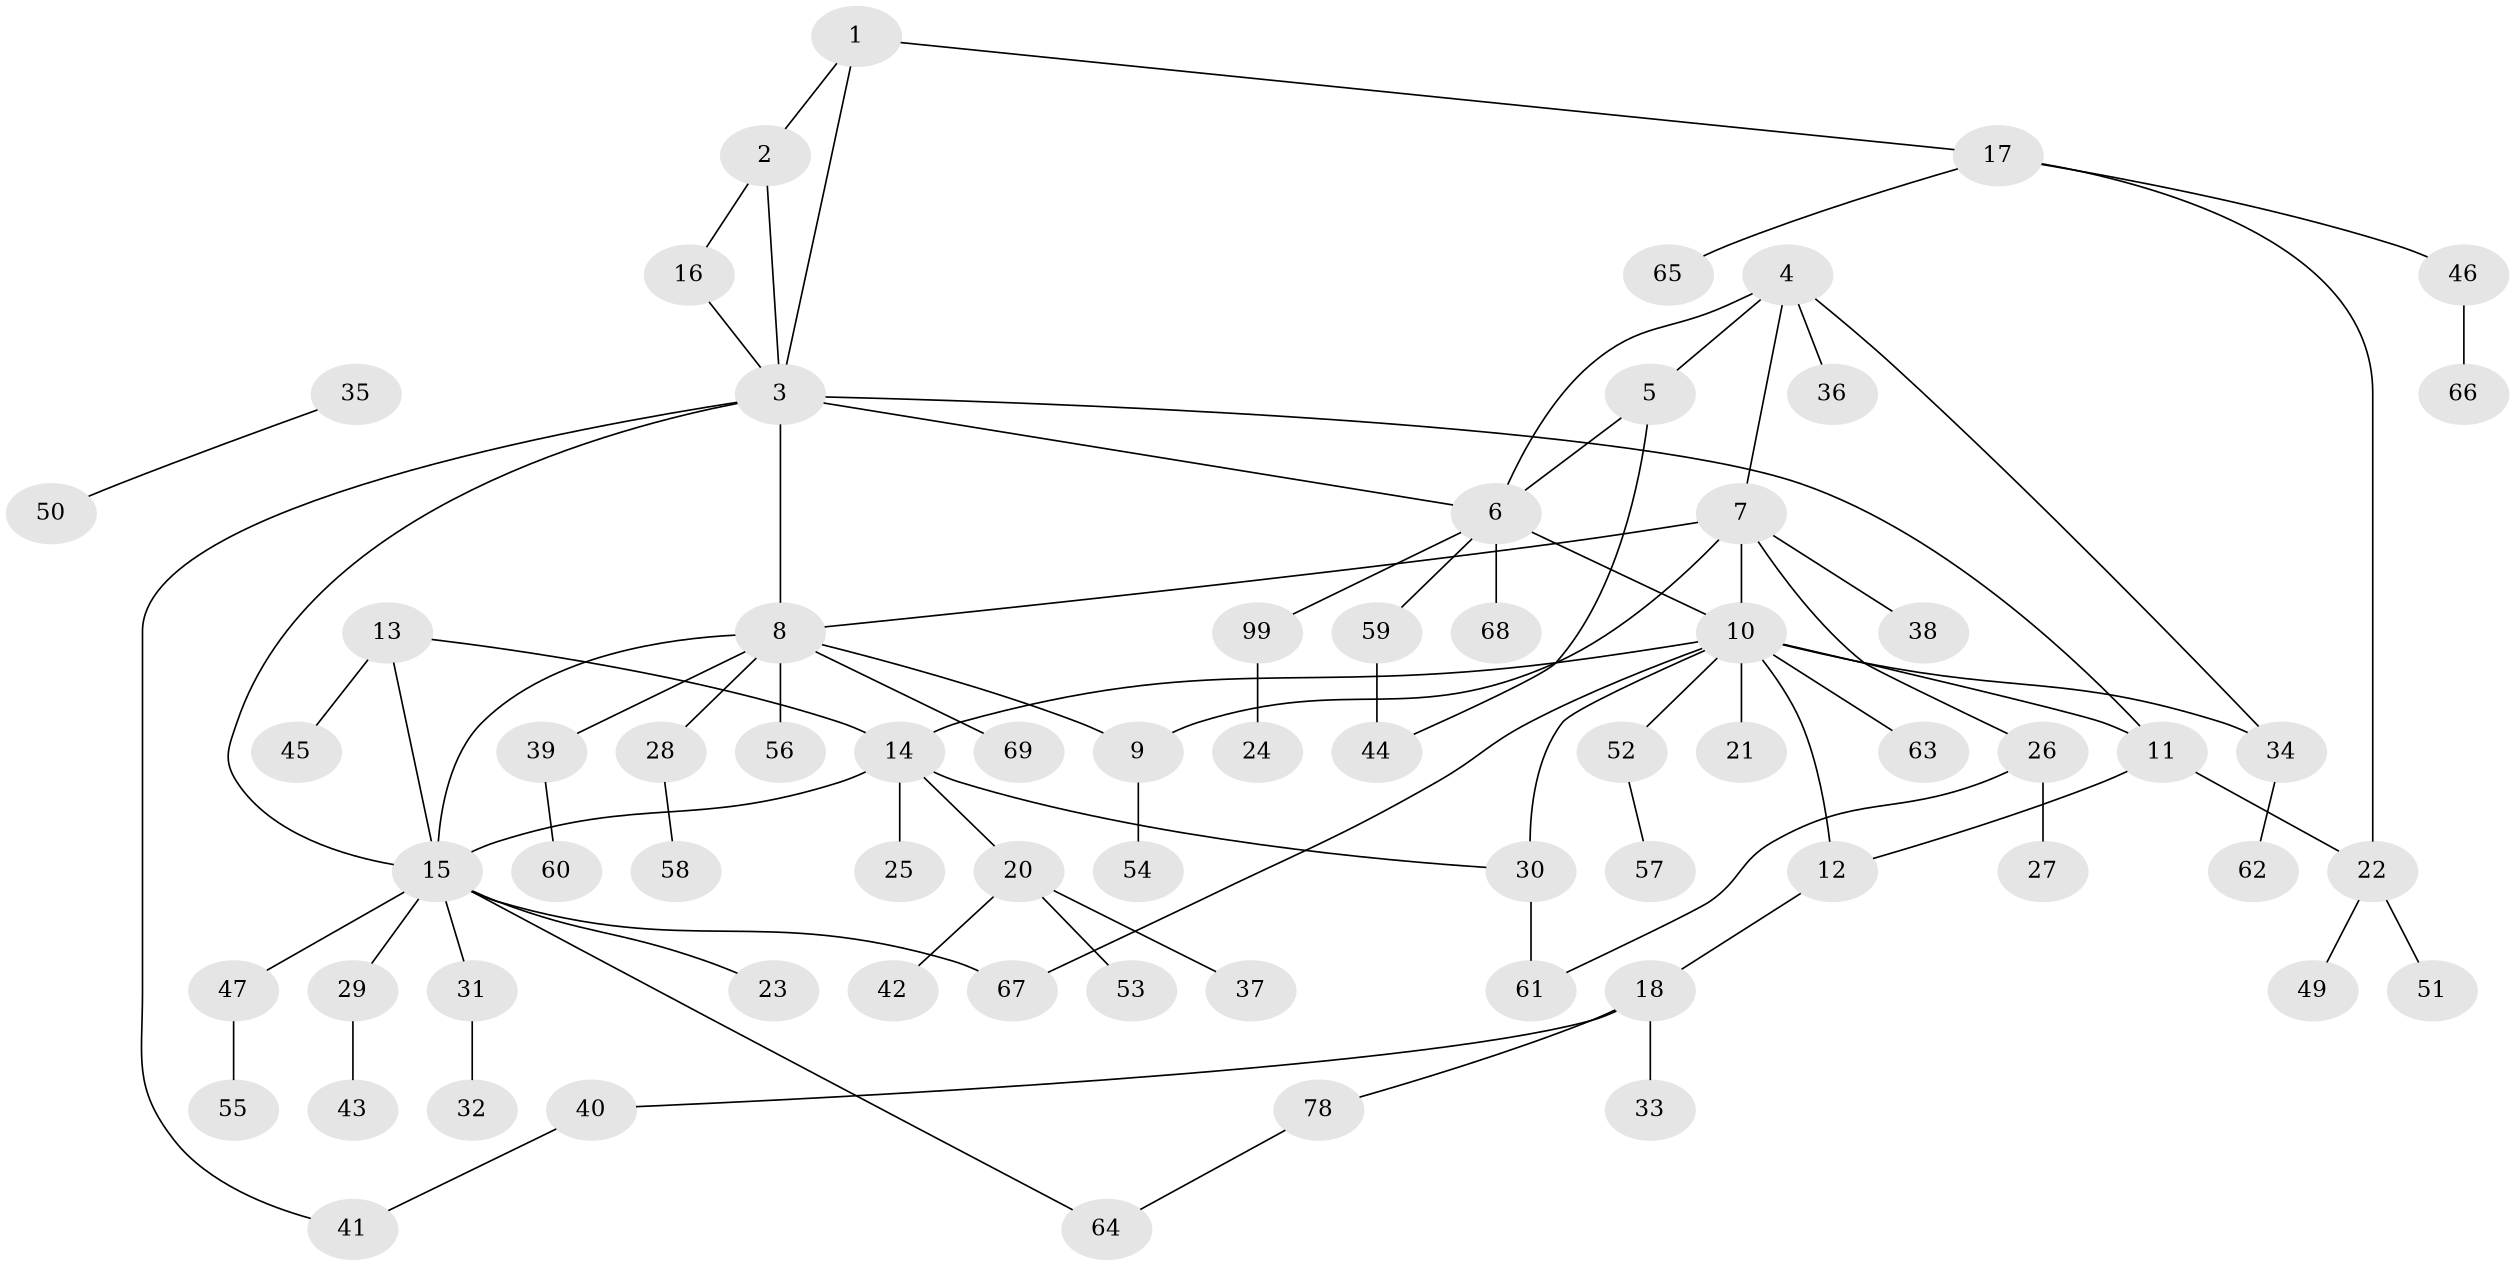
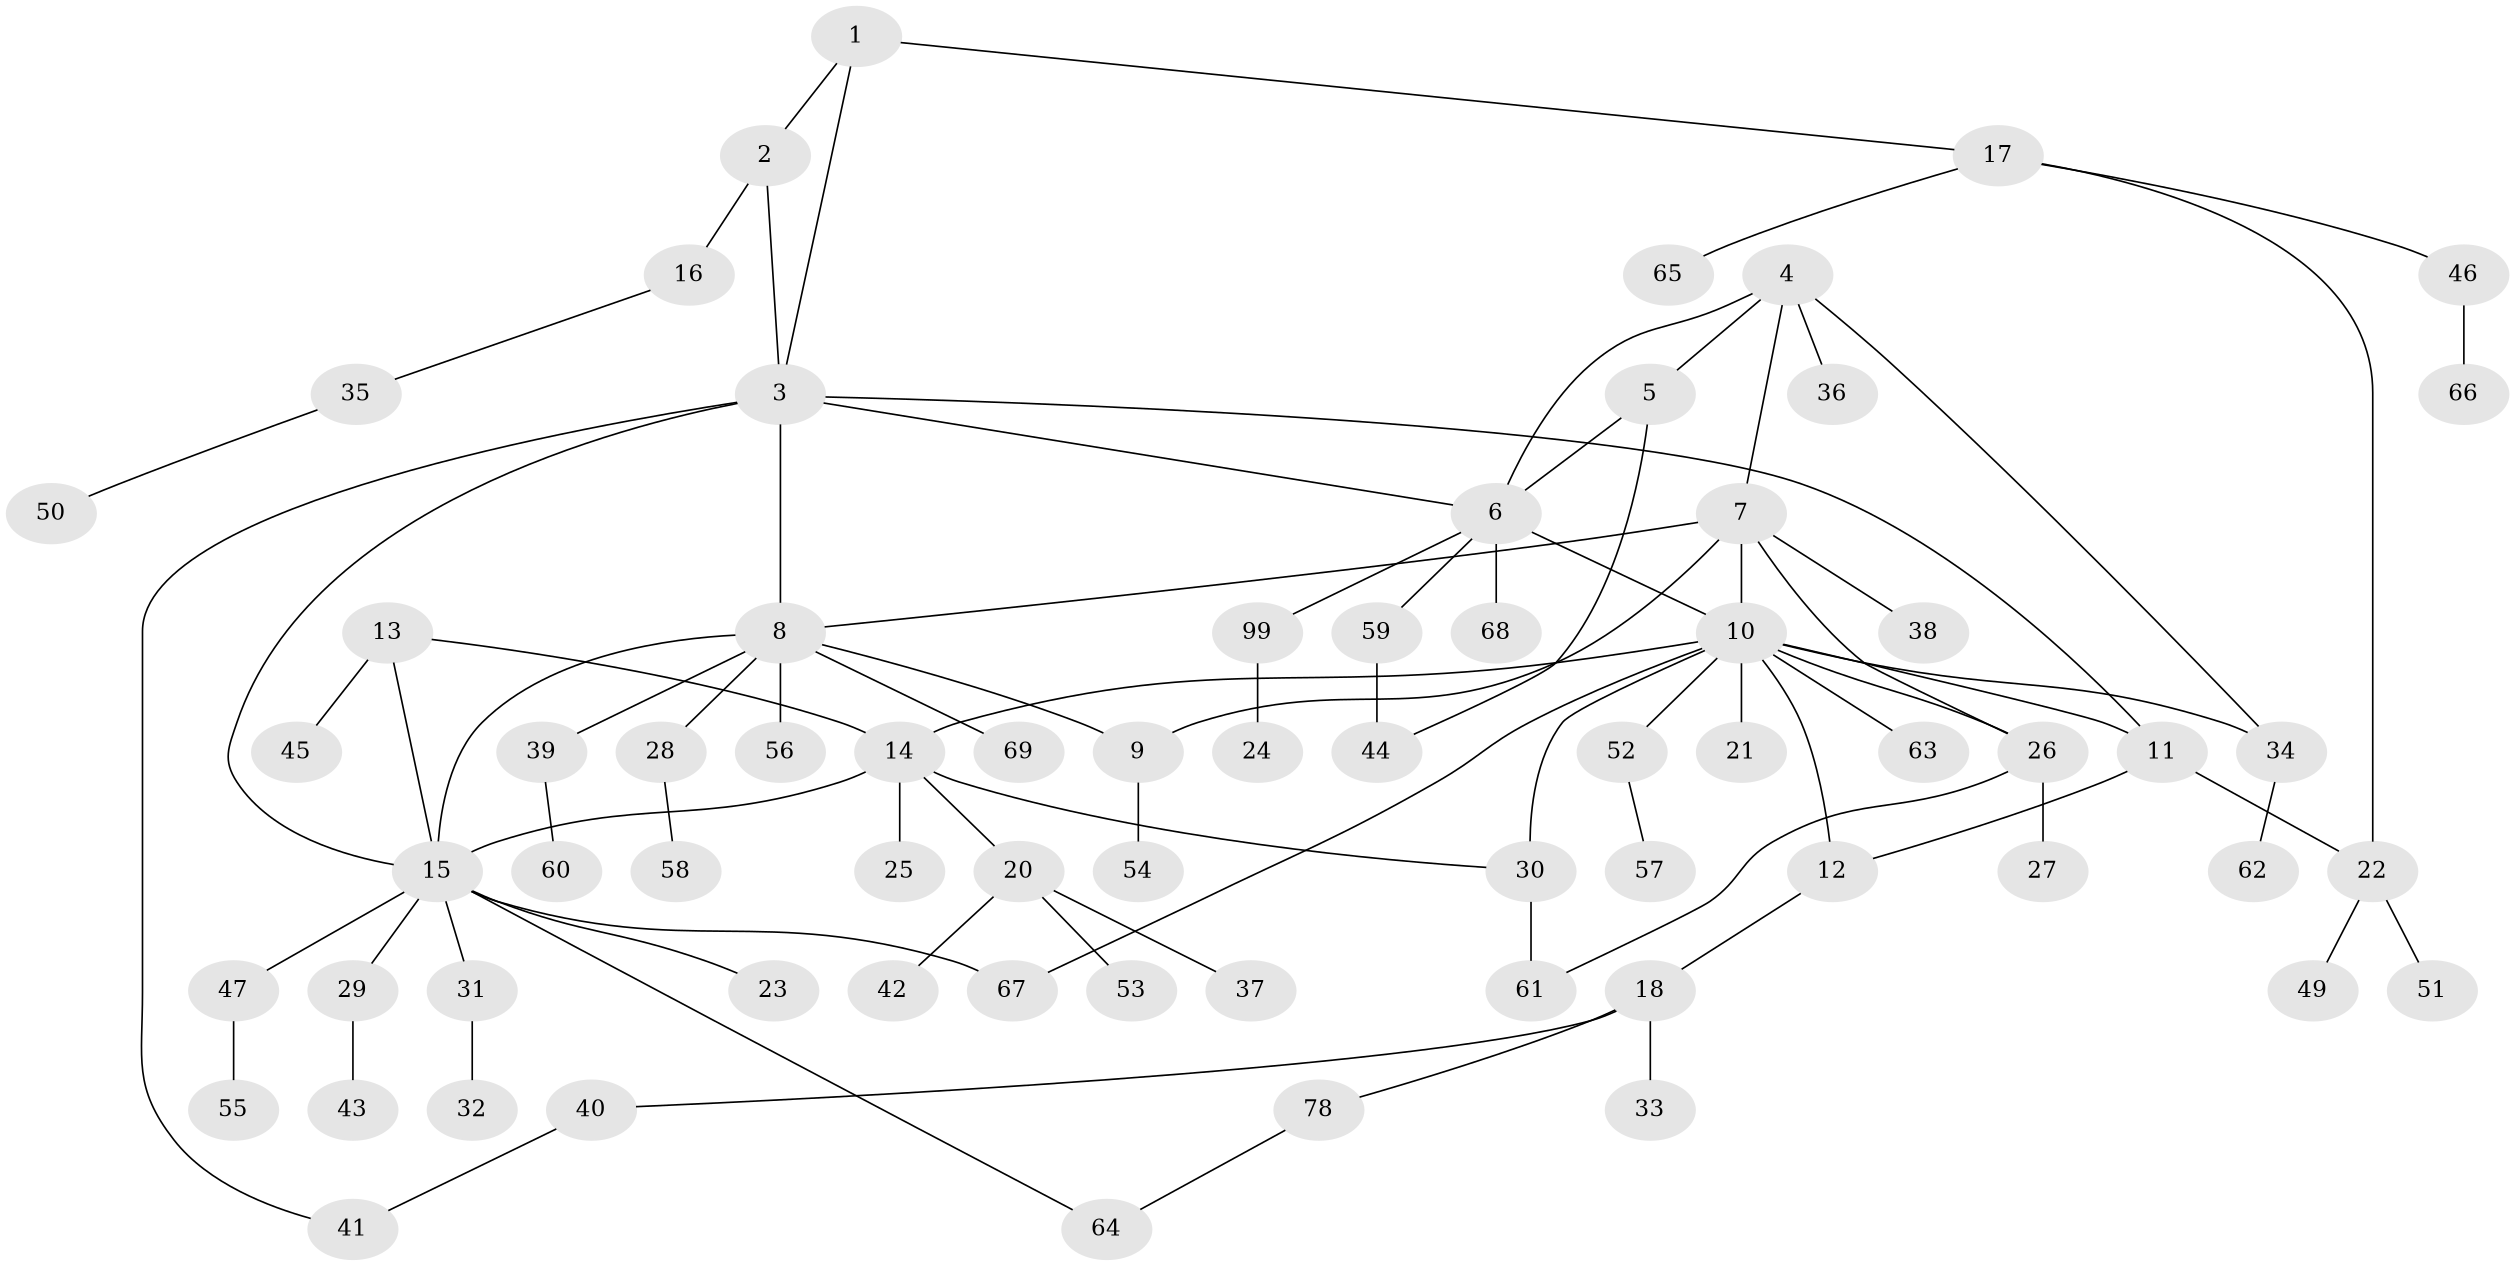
(735, 335) -> (523, 335)
none -> (1893, 691)
